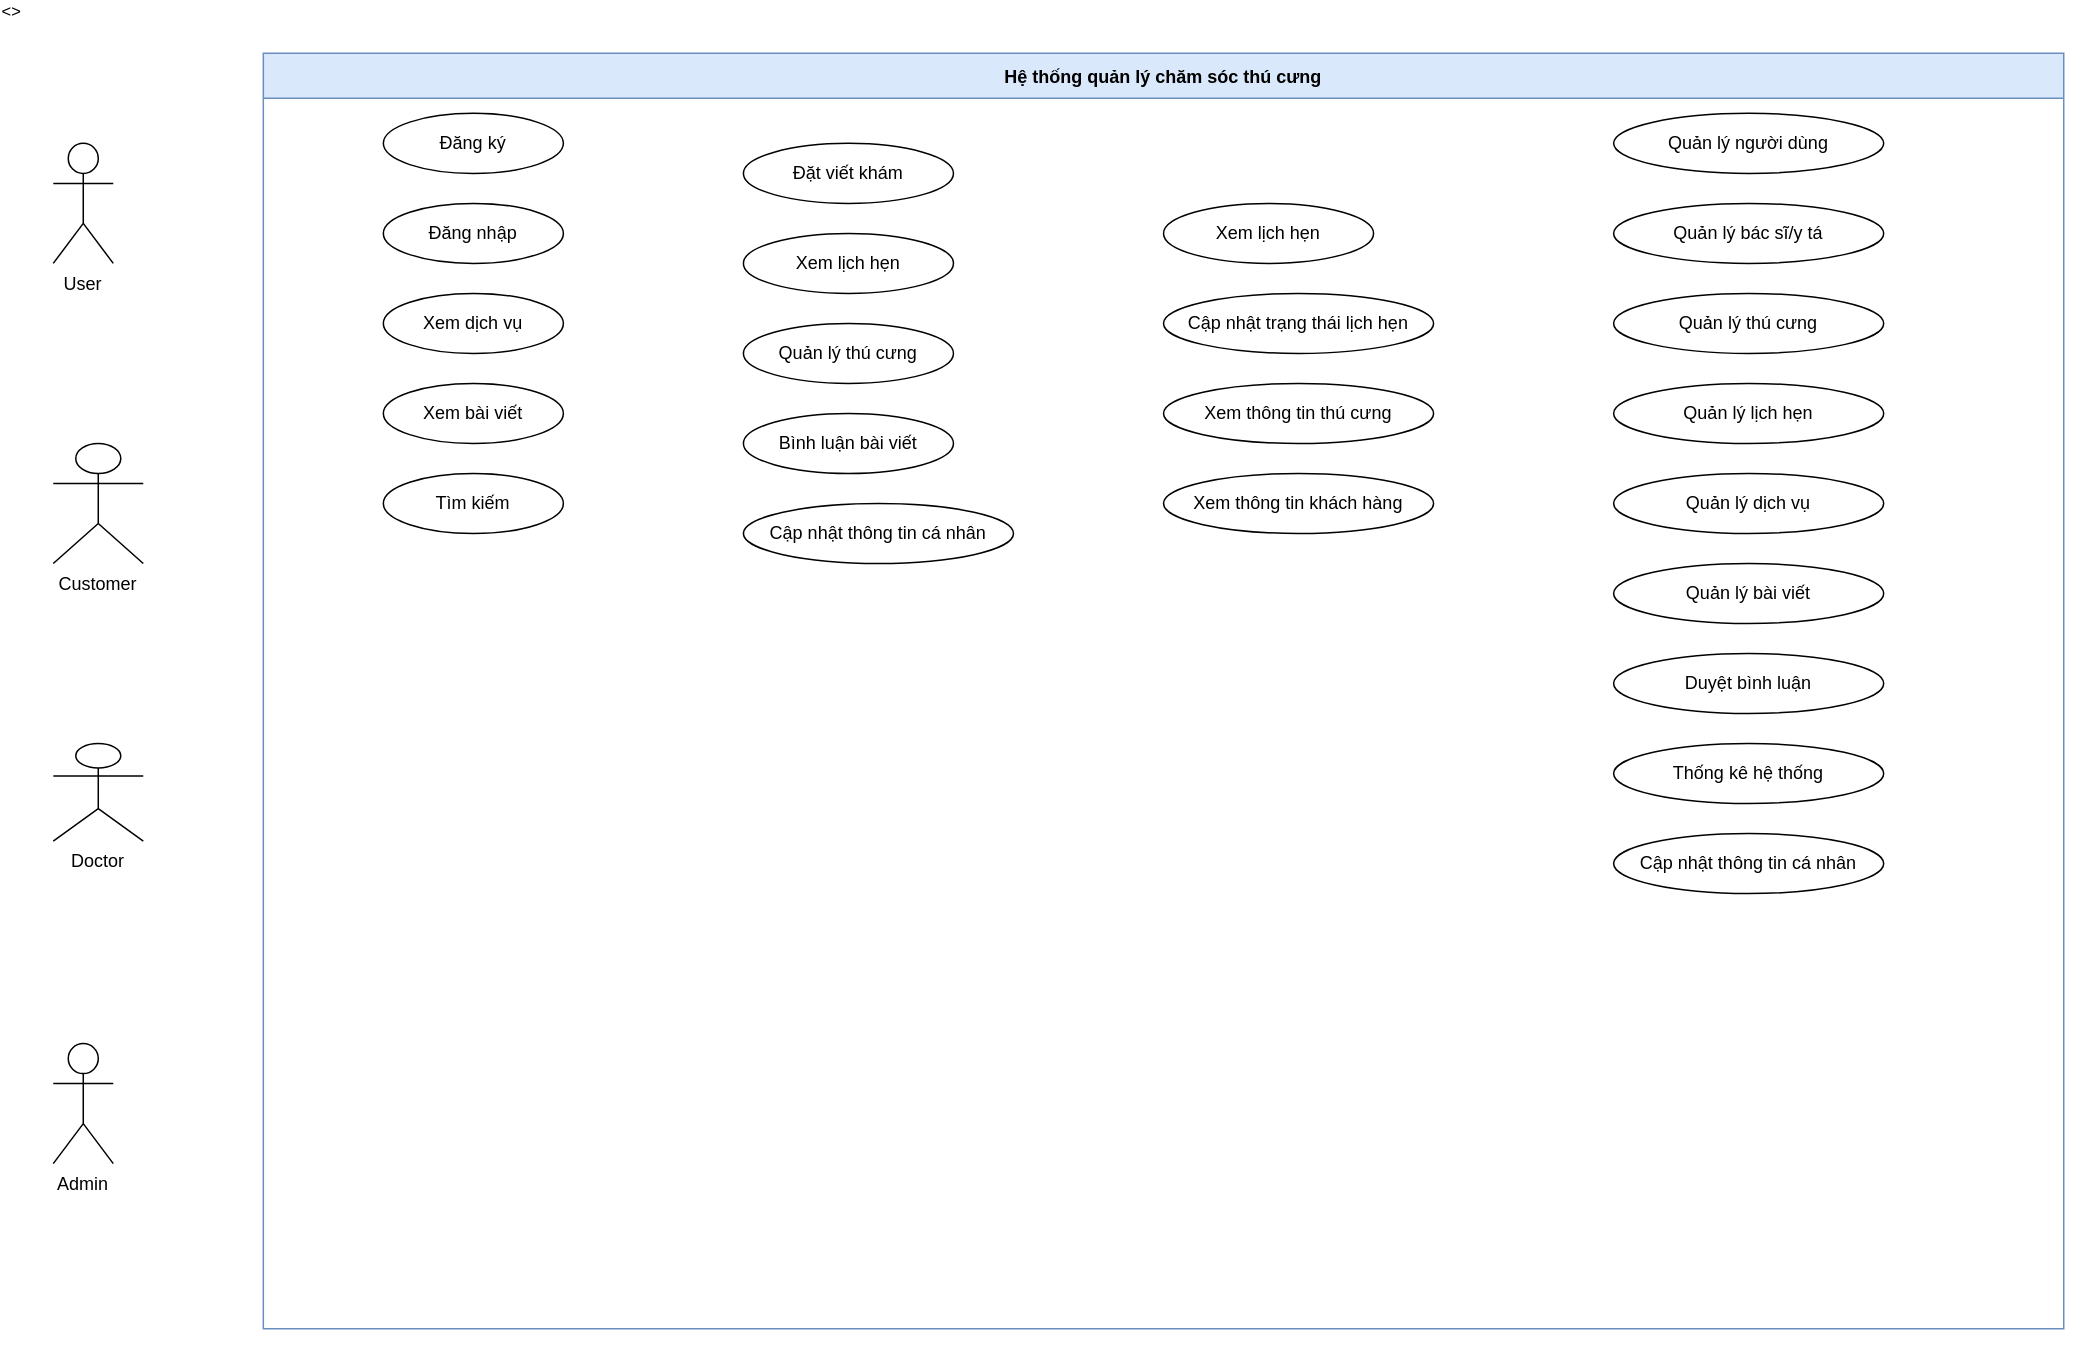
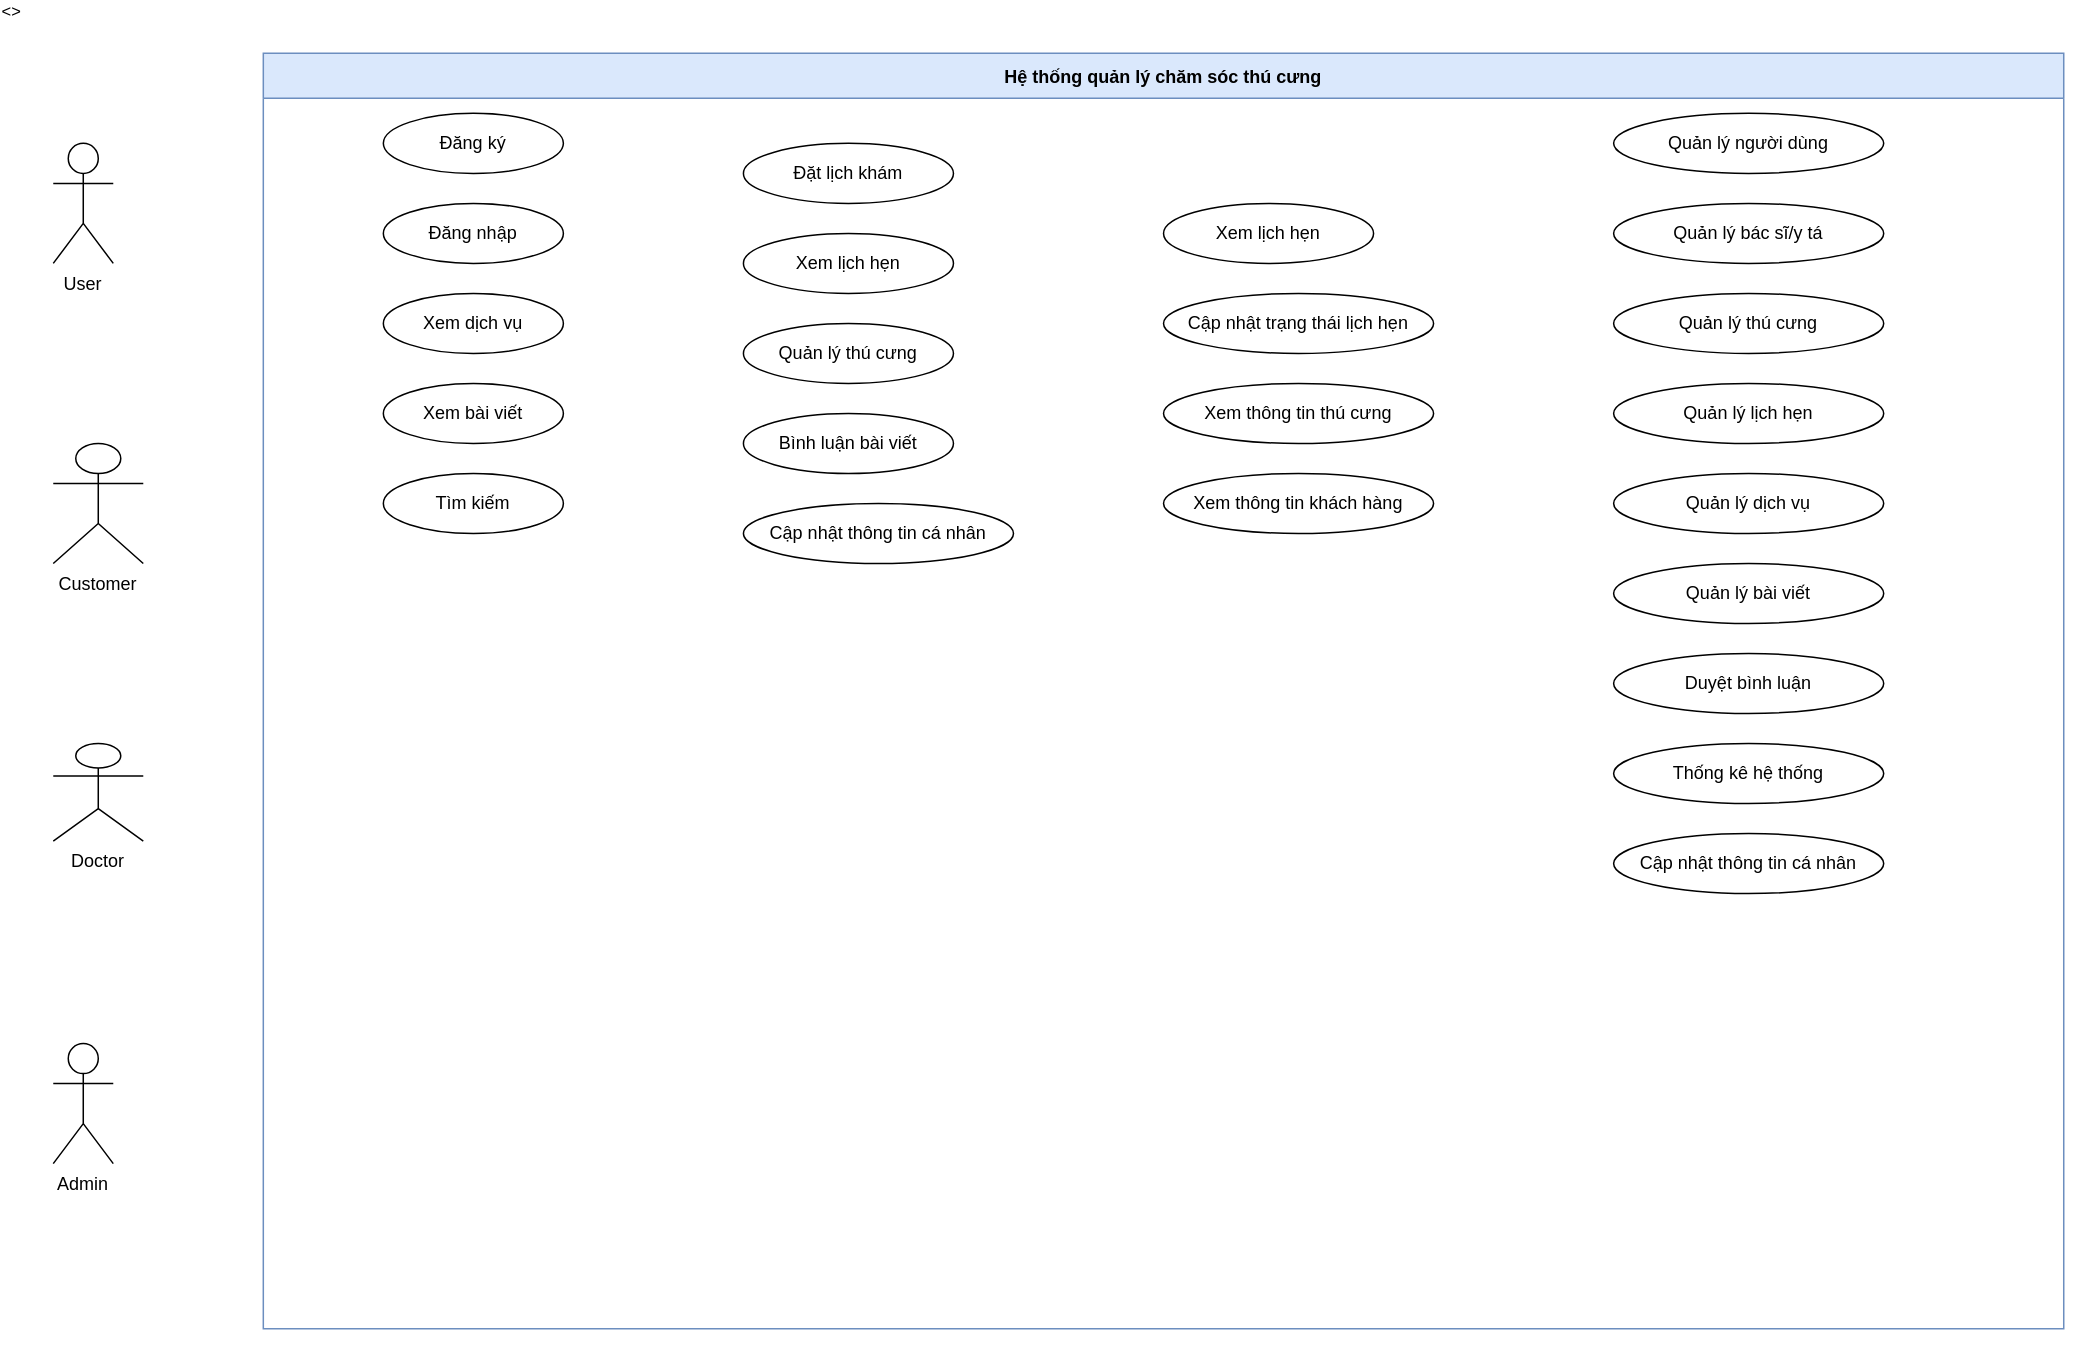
(848, 173) -> (848, 173)
